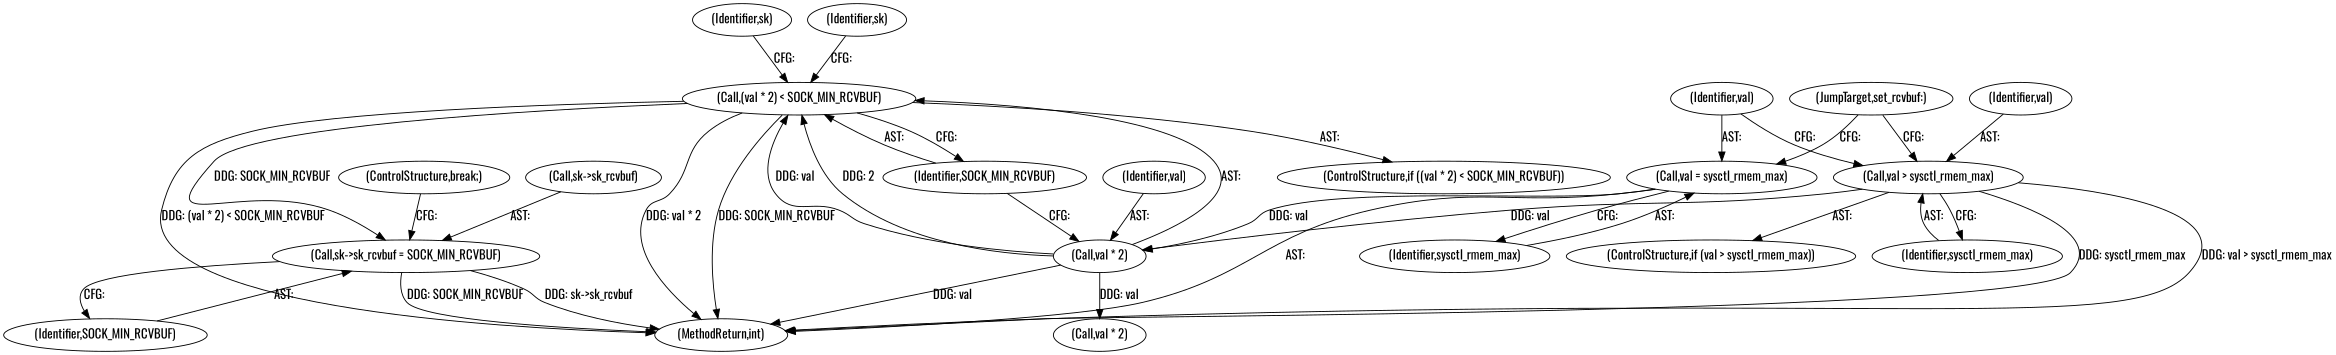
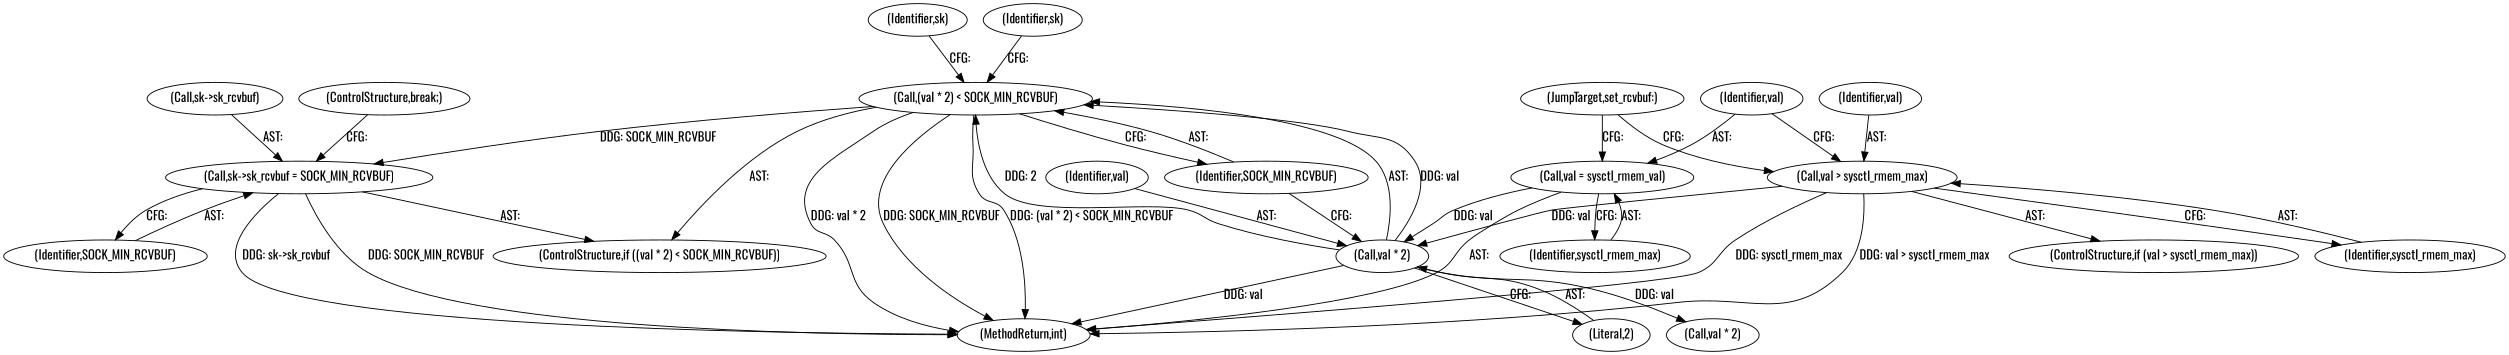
(1722, 177) -> (1602, 177)
none -> (474, 216)
none -> (1611, 335)
